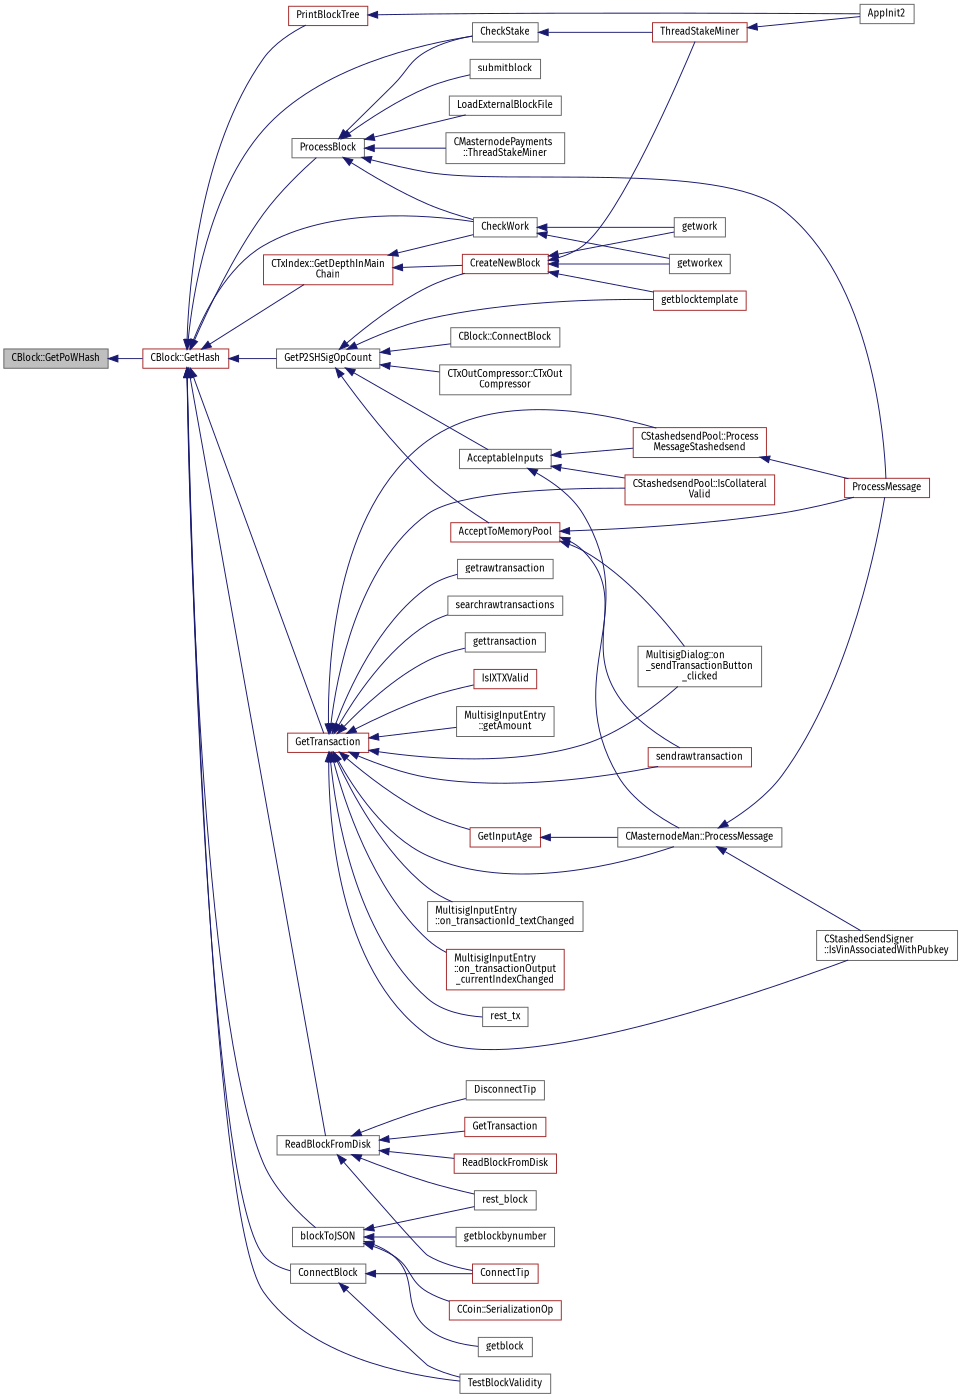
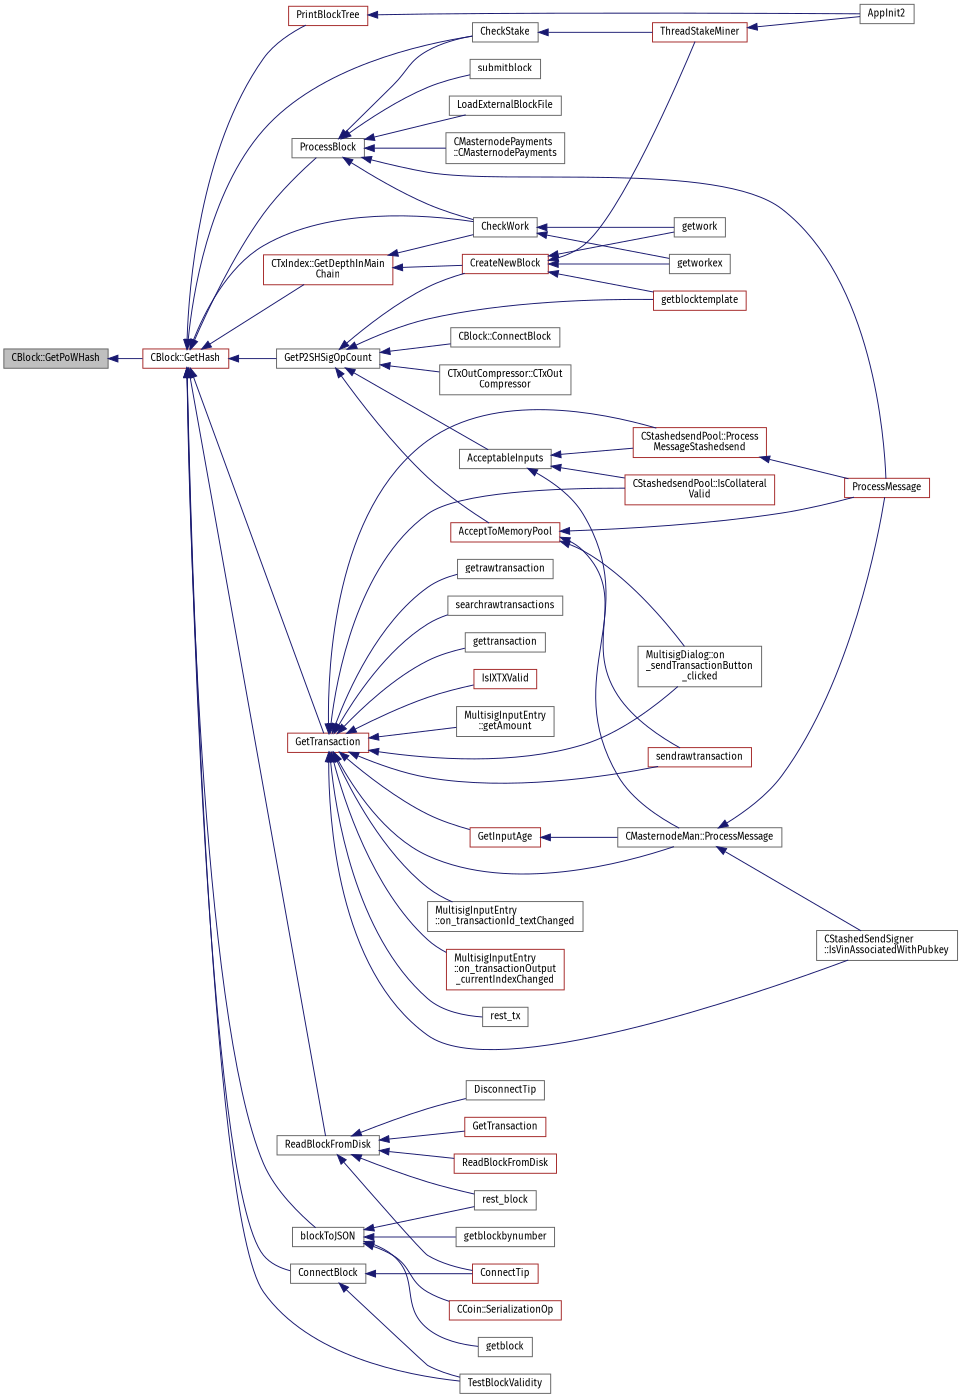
(505, 148) -> (505, 148)
